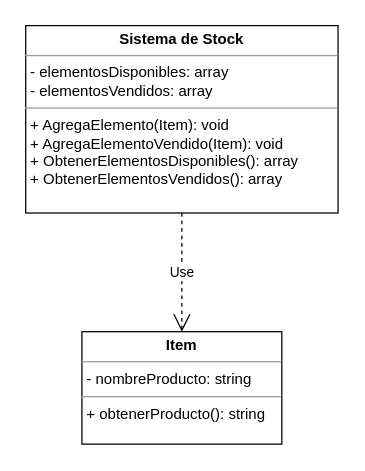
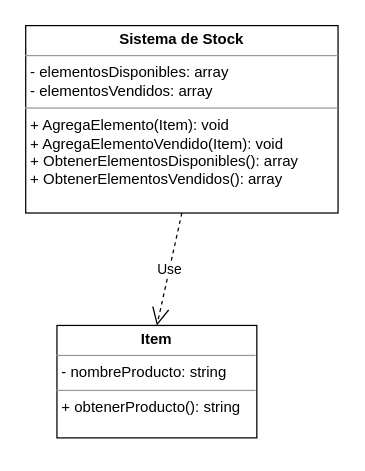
(182, 388) -> (157, 382)
